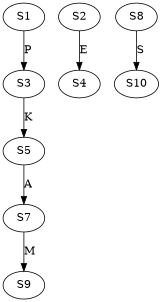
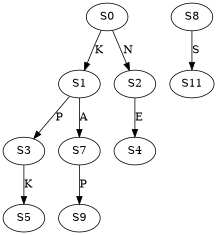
none -> (107, 17)
(136, 84) -> (192, 84)
(24, 181) -> (79, 114)
(30, 252) -> (83, 185)
